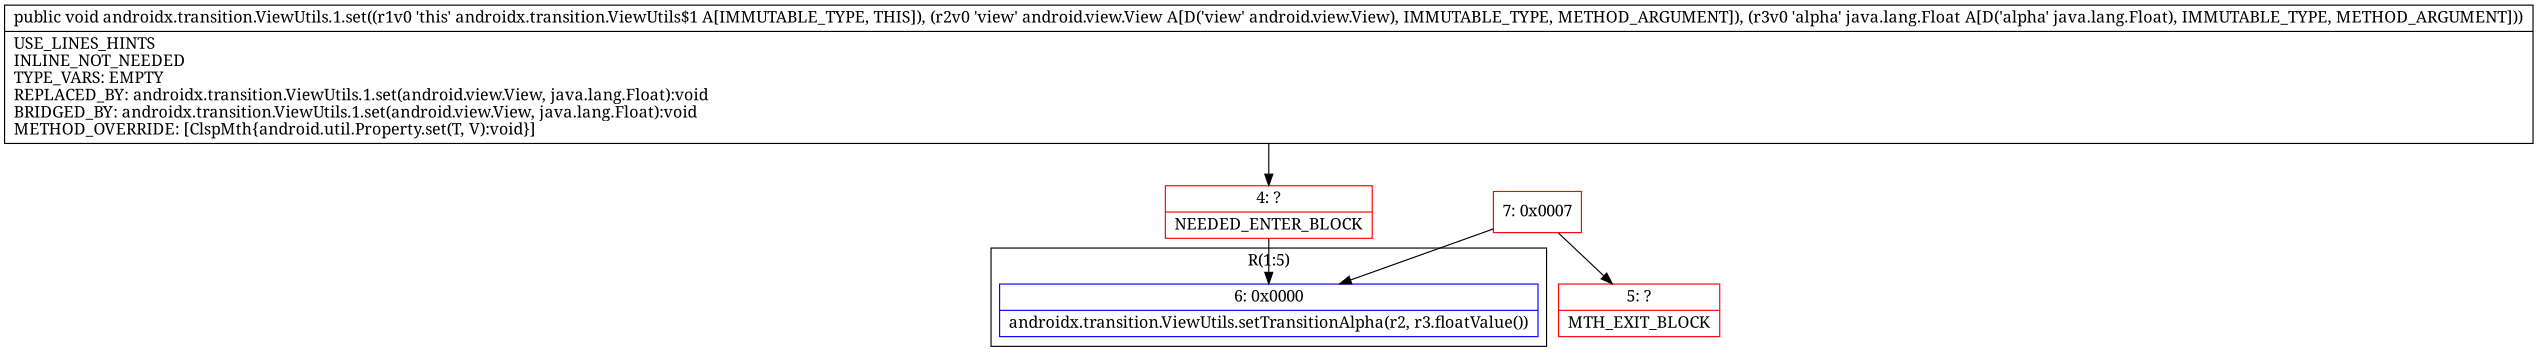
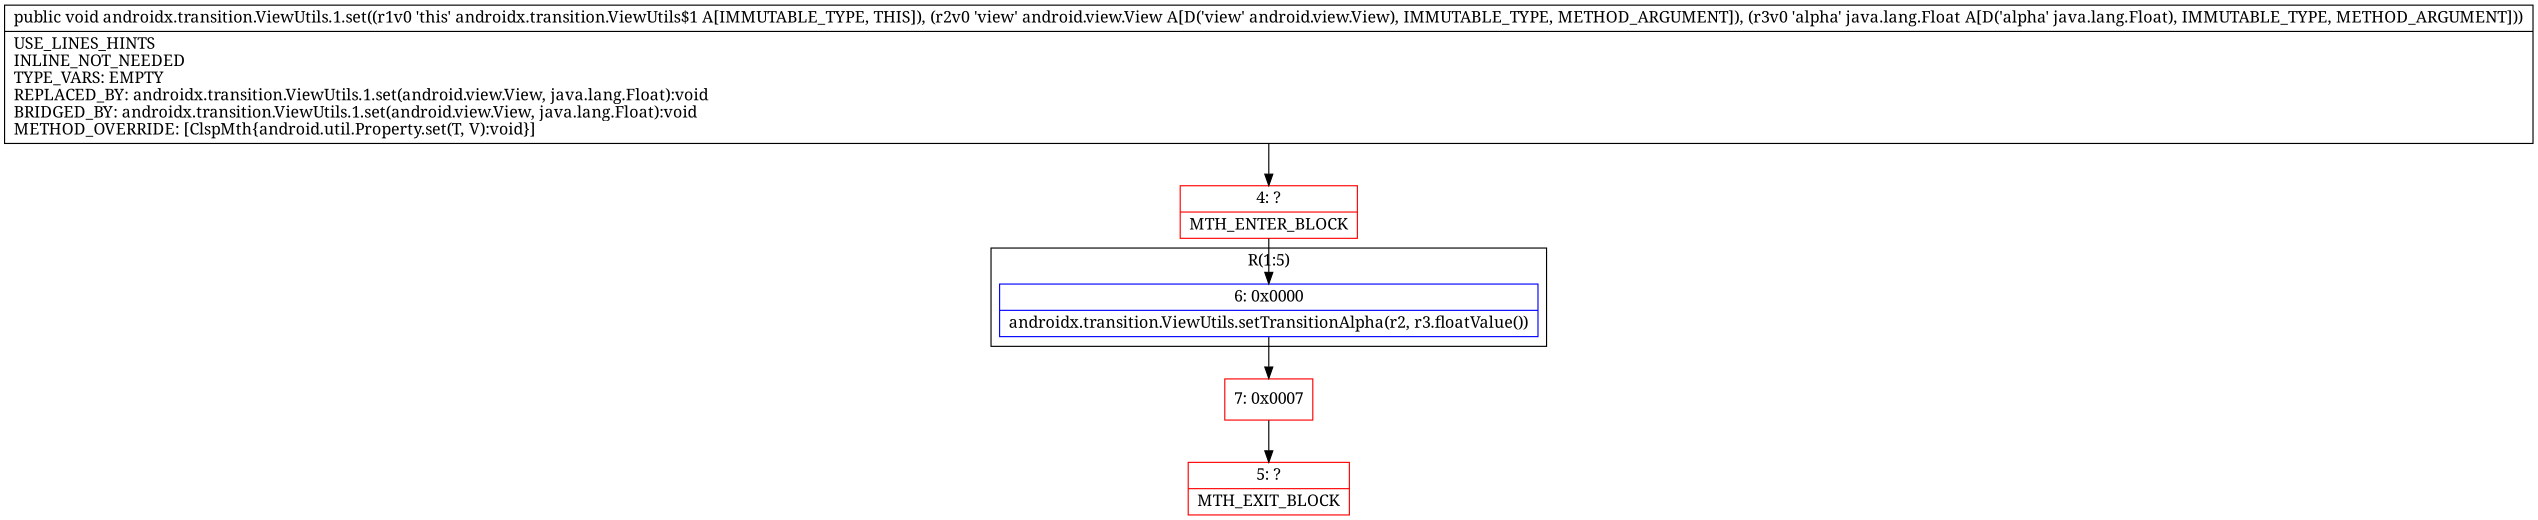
(1269, 225) -> (1269, 225)
(1418, 256) -> (1269, 353)
